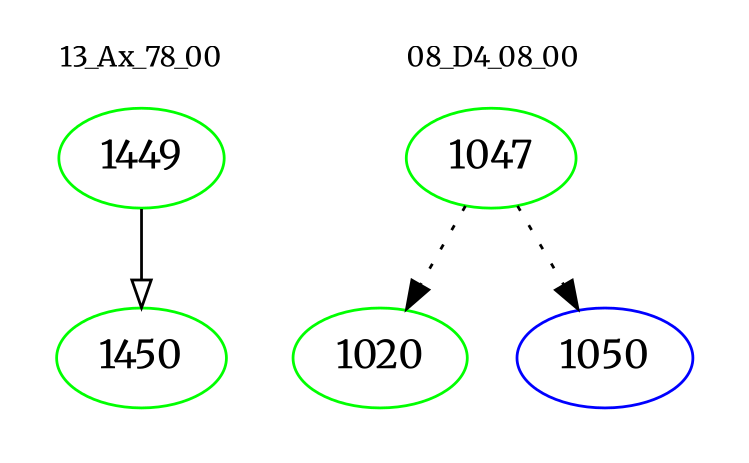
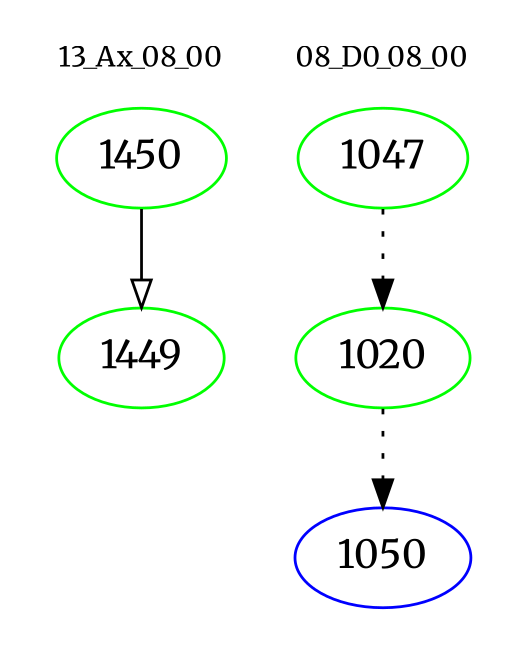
(142, 60) -> (142, 60)
(494, 60) -> (383, 60)
(142, 244) -> (142, 244)
(541, 245) -> (383, 444)
